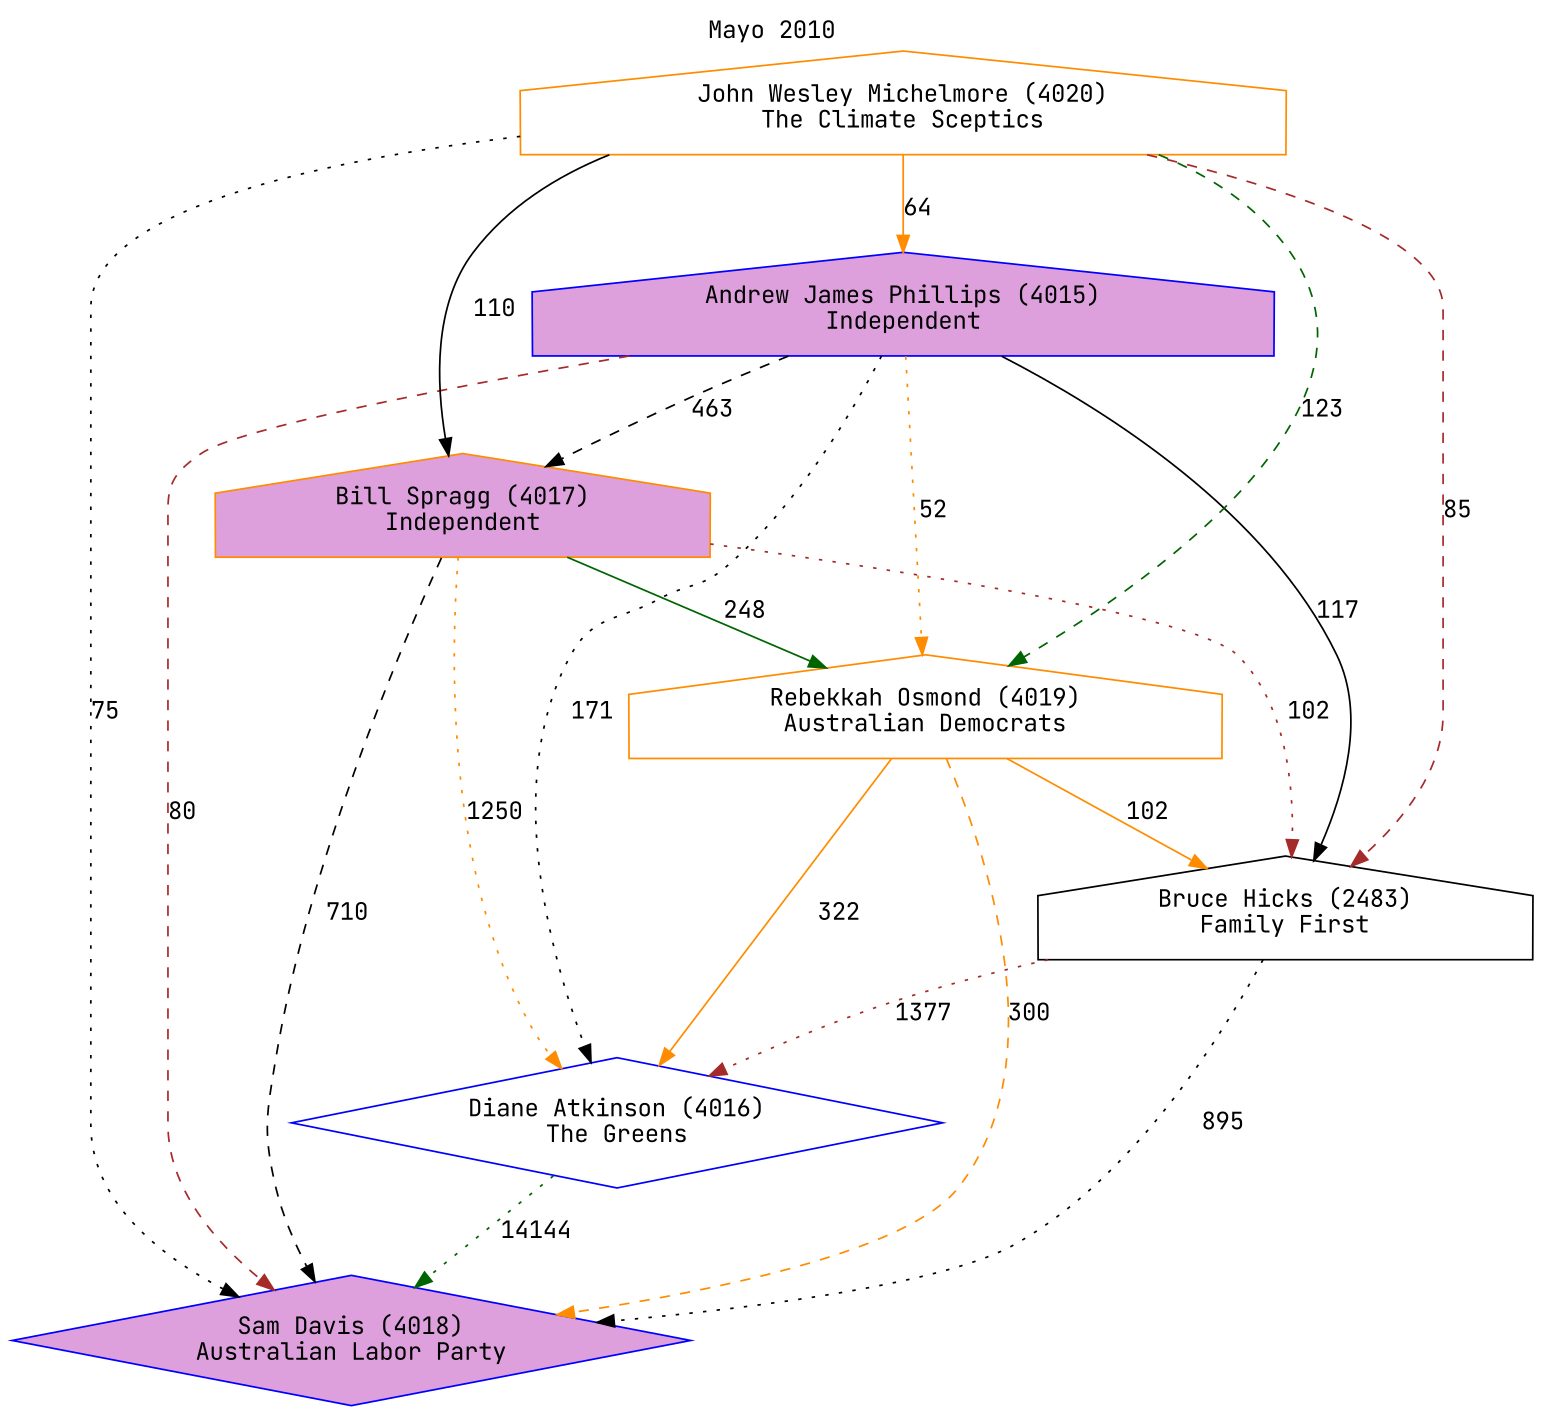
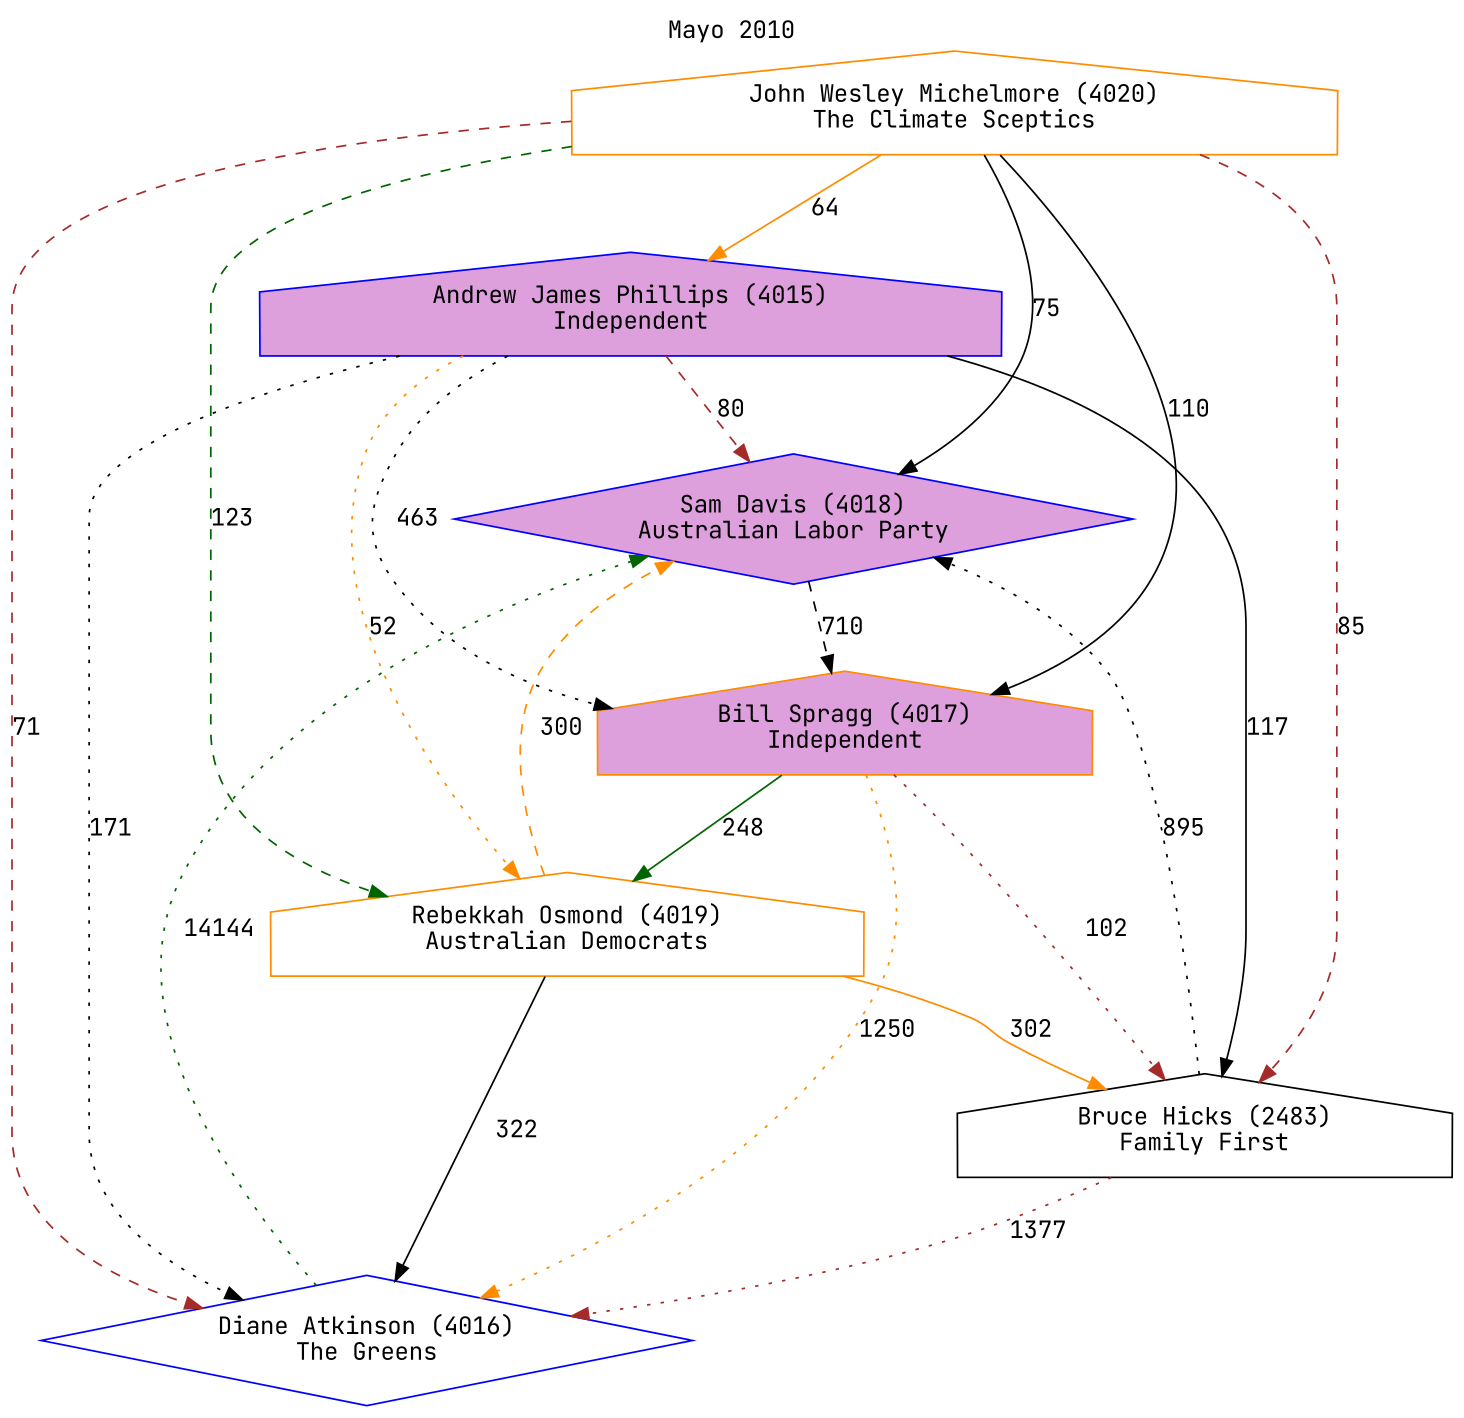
(674, 405) -> (382, 561)
none -> (12, 540)
(91, 584) -> (1030, 329)
(1147, 813) -> (1031, 1030)
(781, 905) -> (474, 1121)
(311, 906) -> (818, 619)
